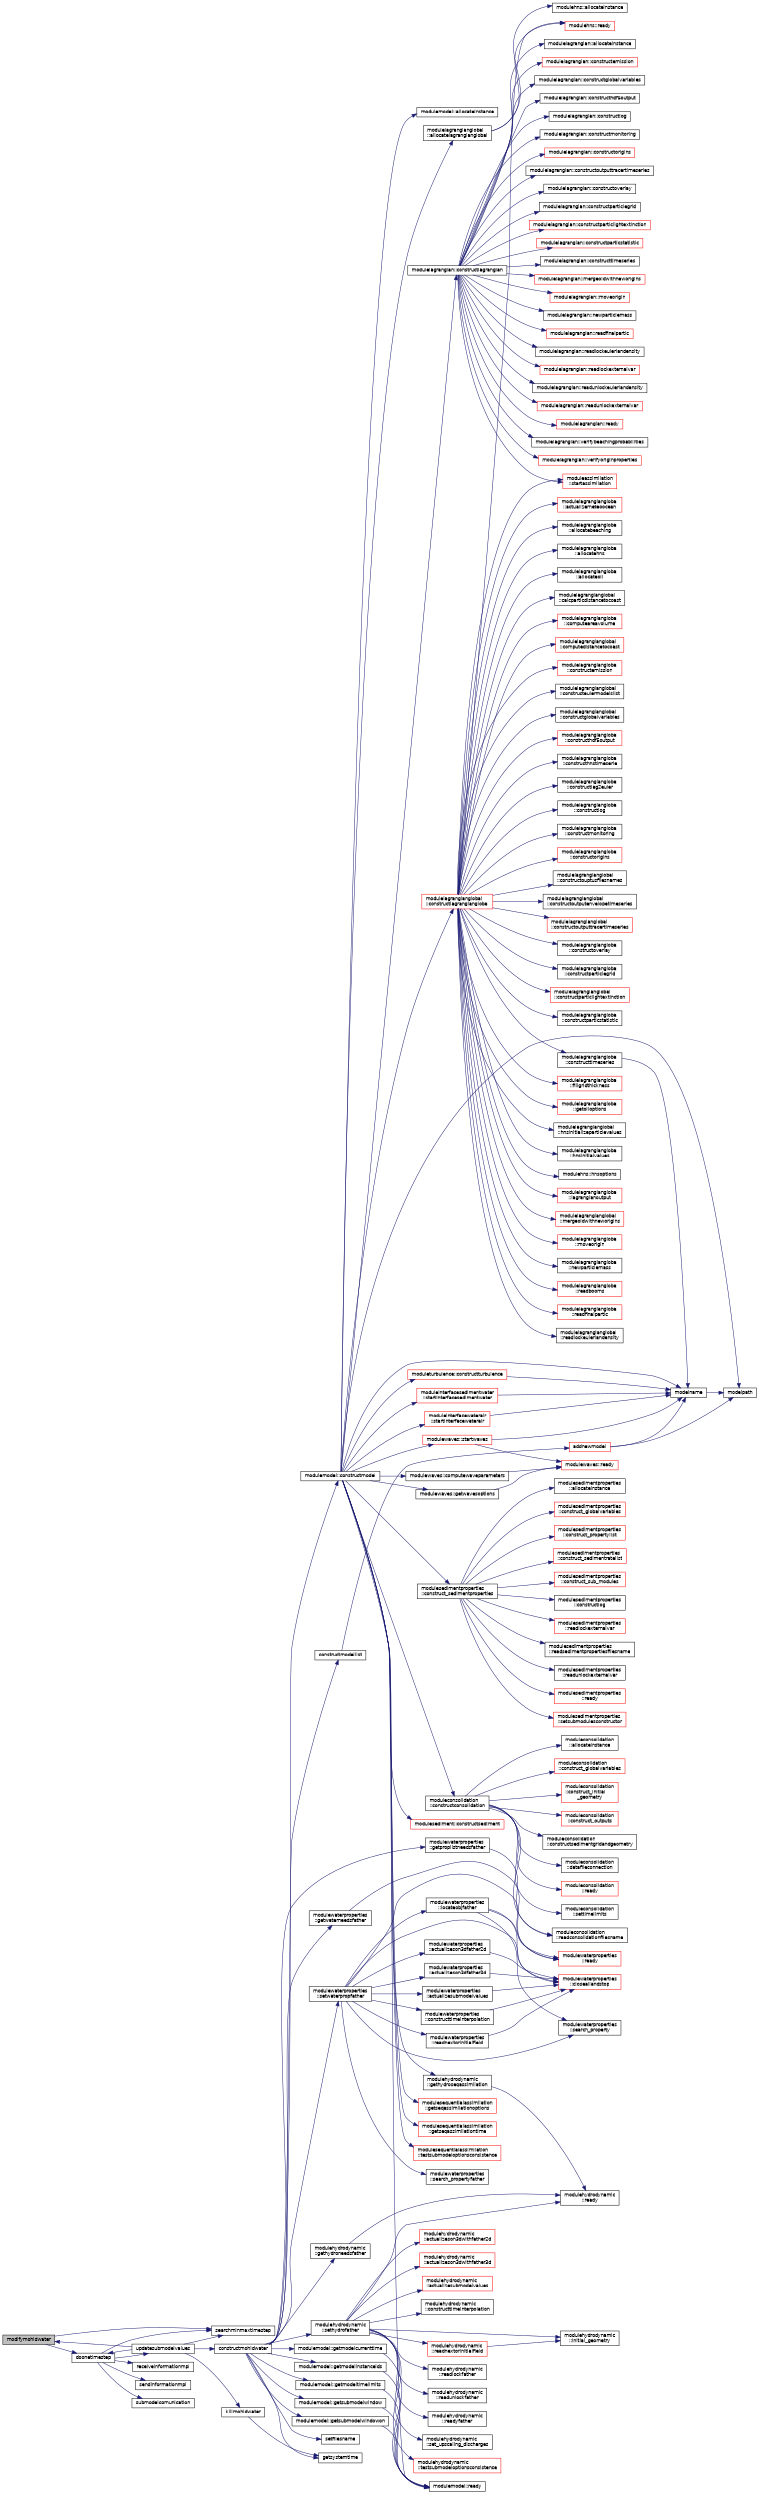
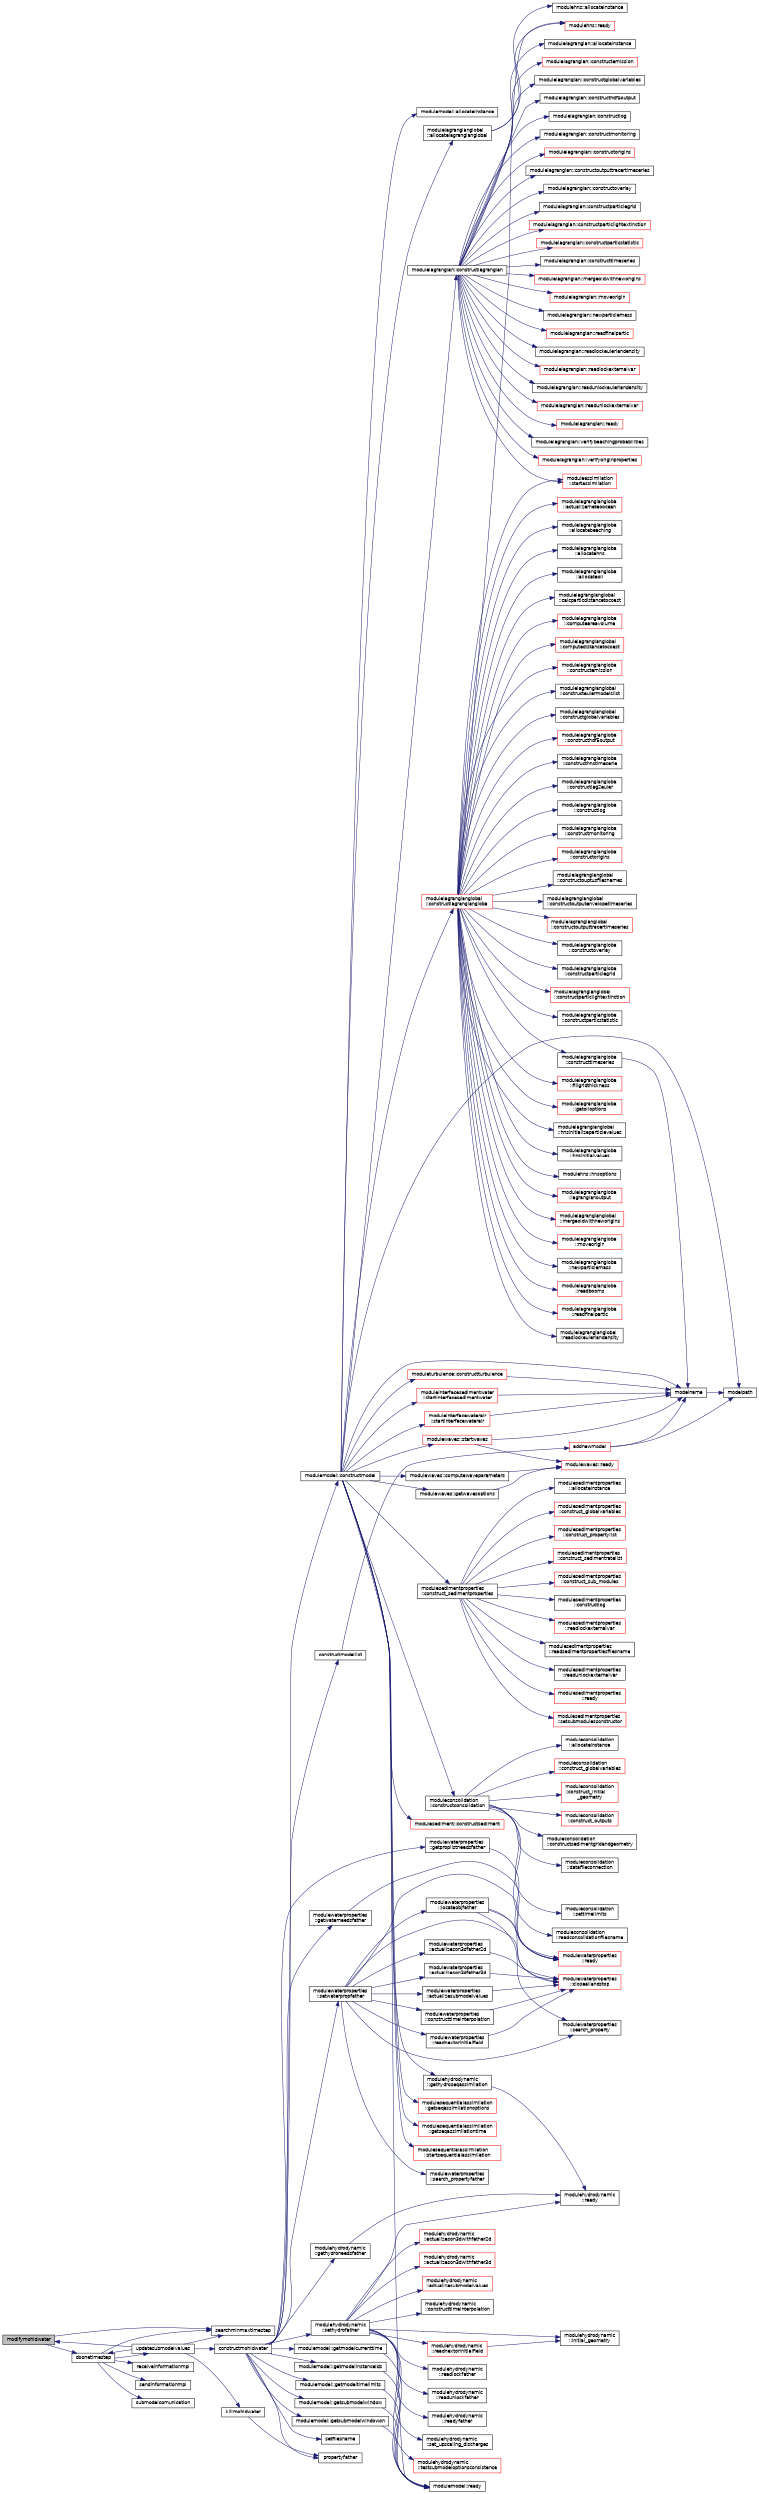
(513, 1865) -> (516, 1907)
(590, 1889) -> none
(457, 2153) -> (457, 2153)
(340, 2458) -> (340, 2458)
